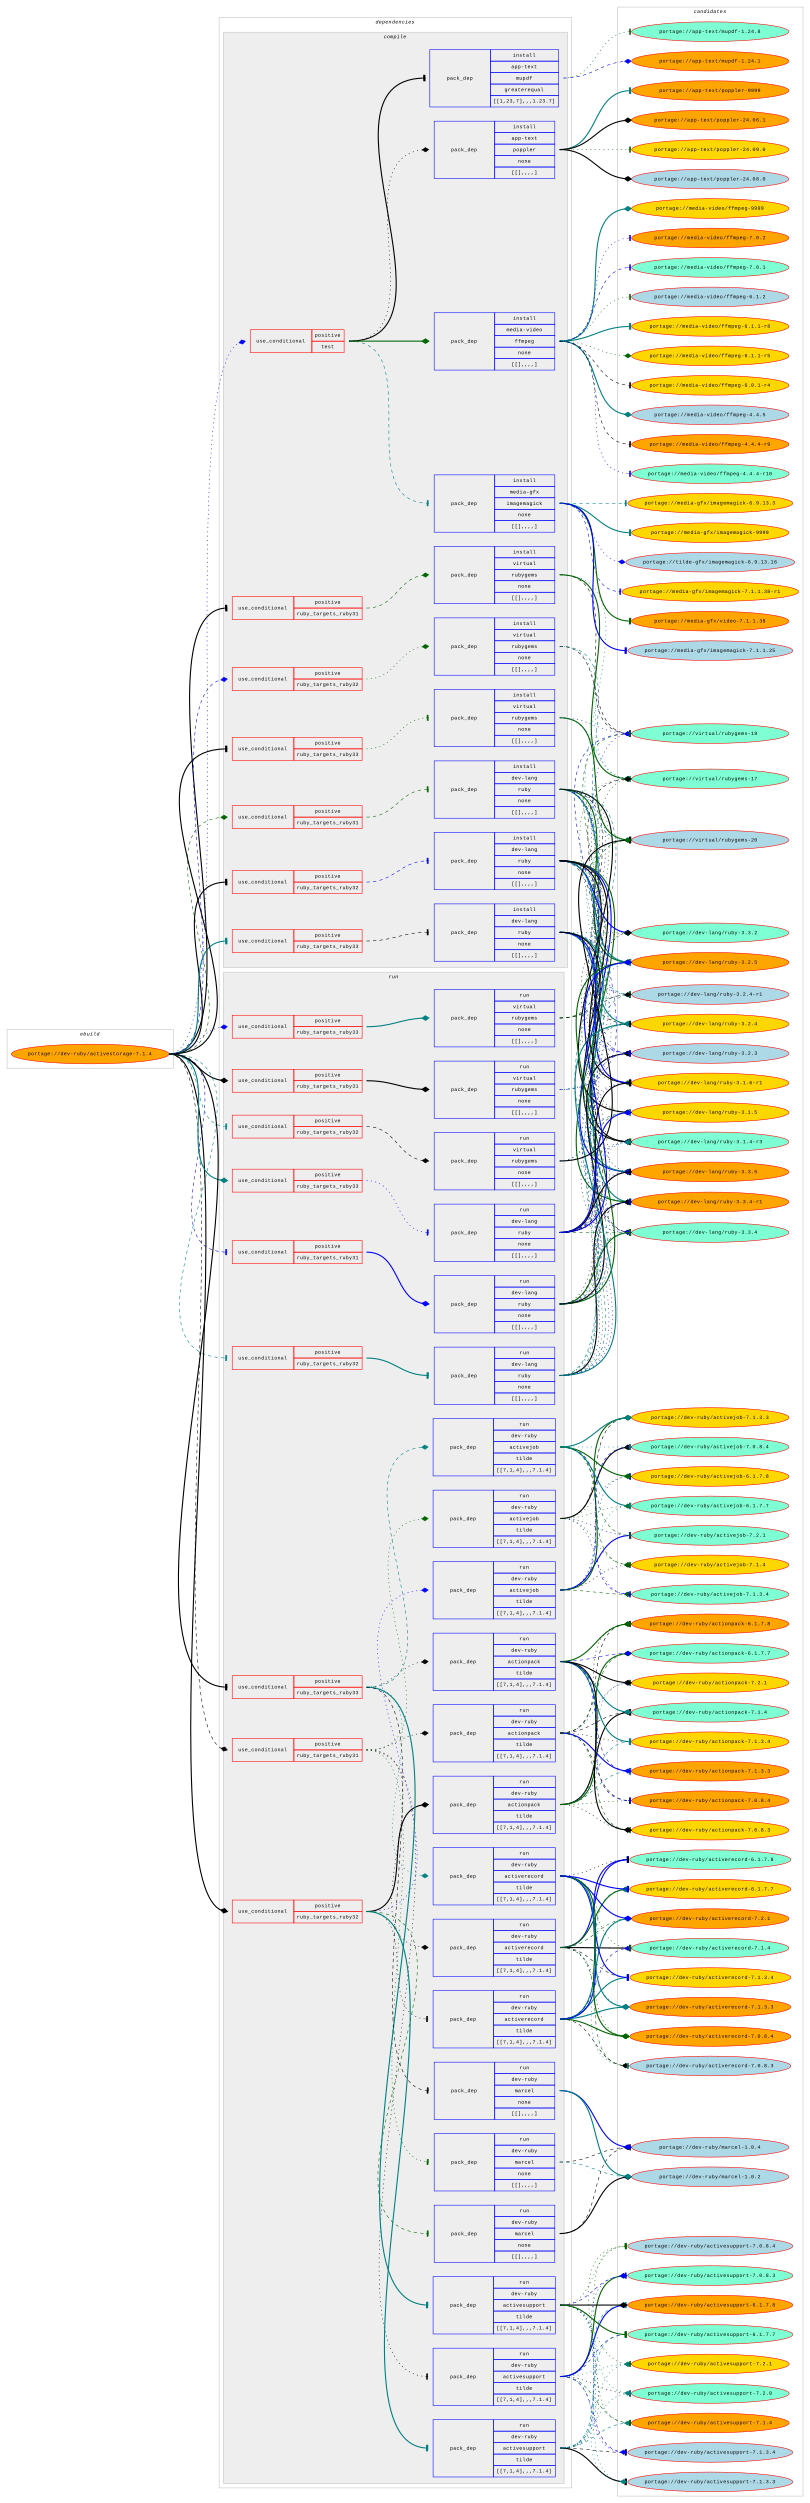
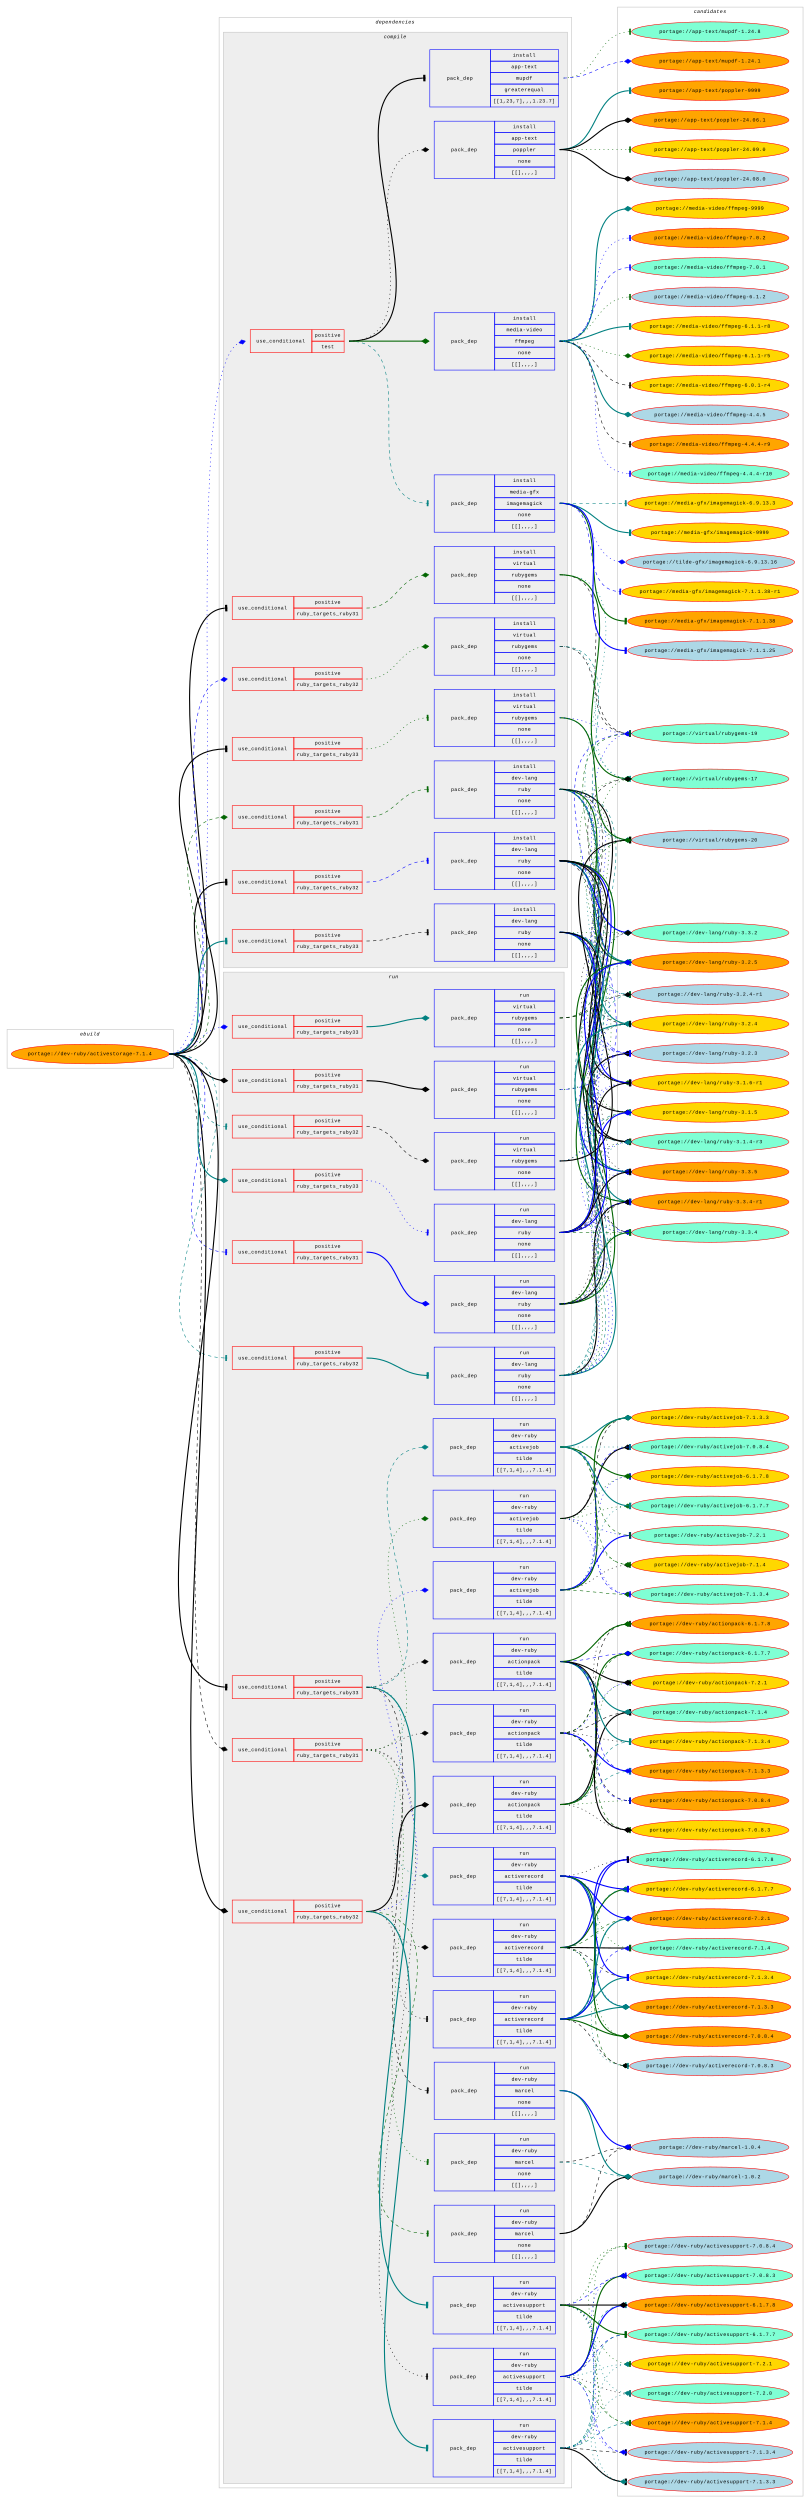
(710, 621) -> (710, 621)
